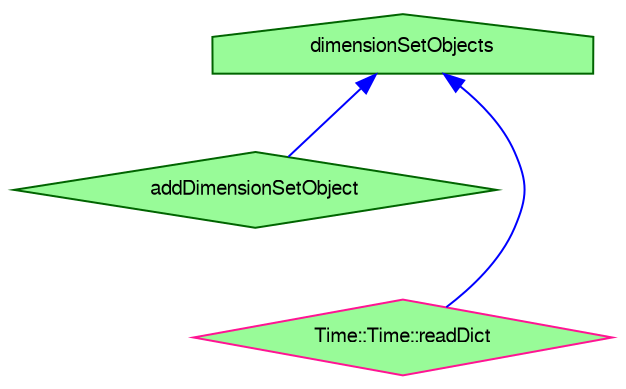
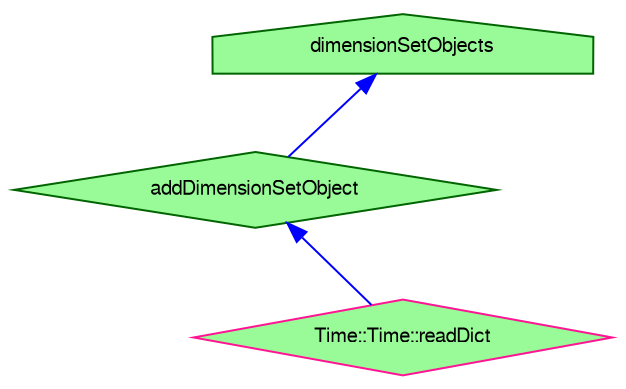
(524, 200) -> (337, 271)
